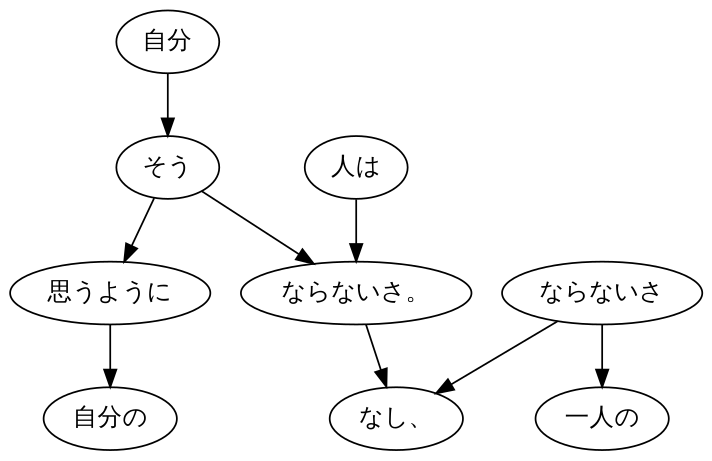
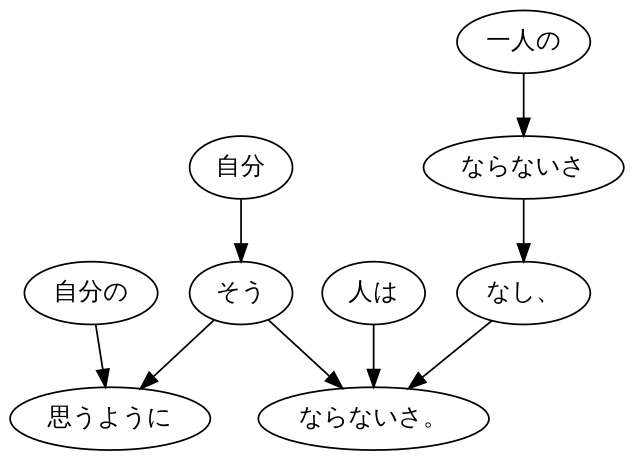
(110, 347) -> (99, 347)
(373, 347) -> (457, 349)
(602, 347) -> (524, 96)
